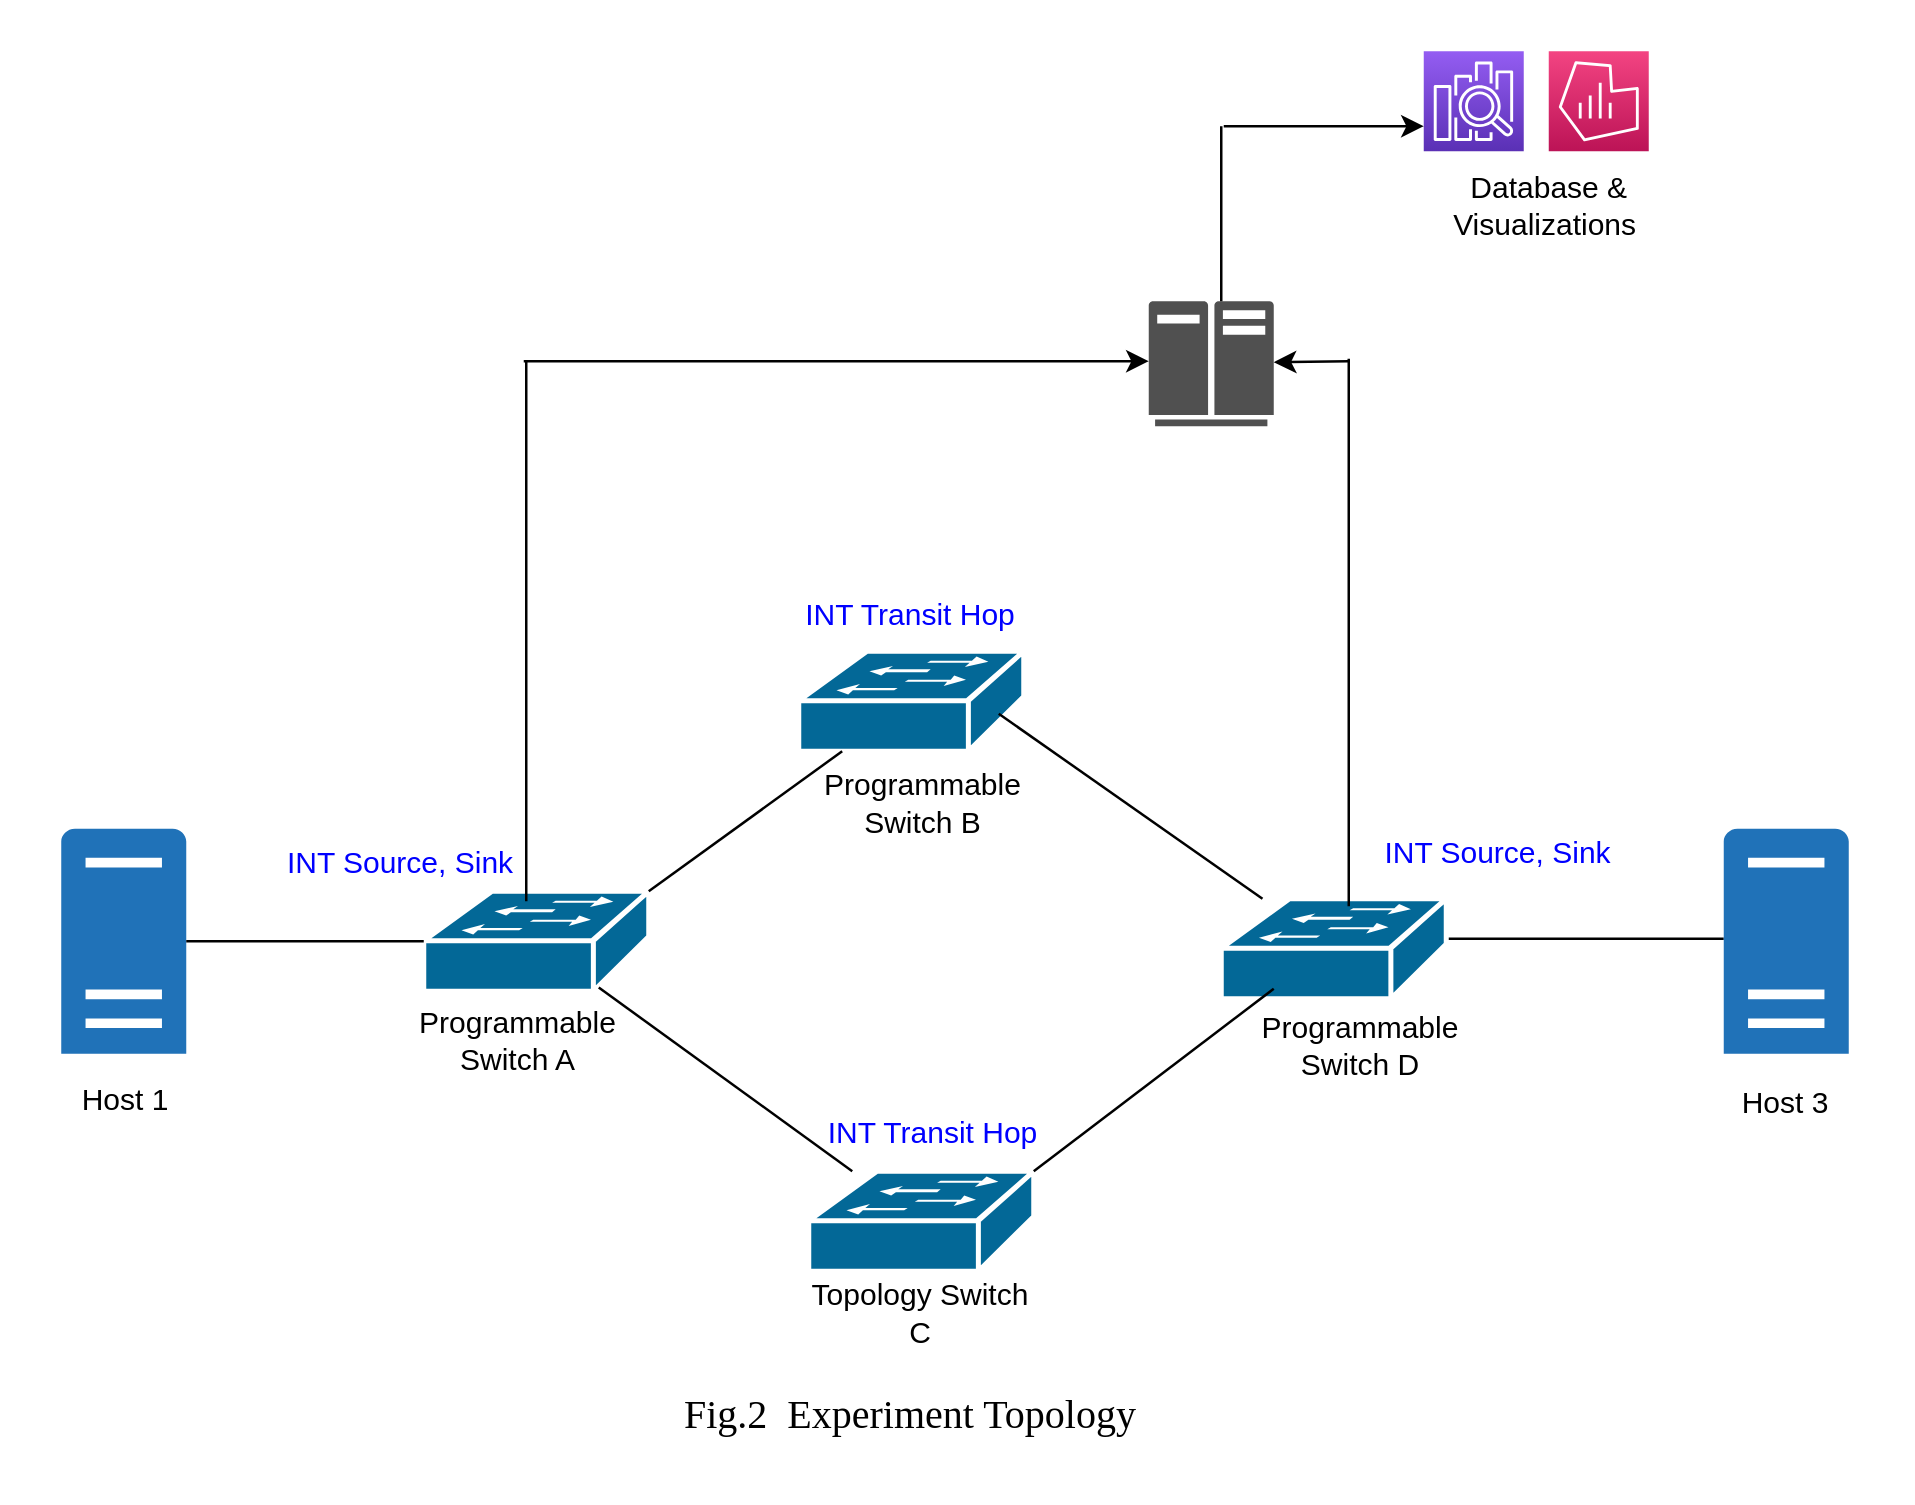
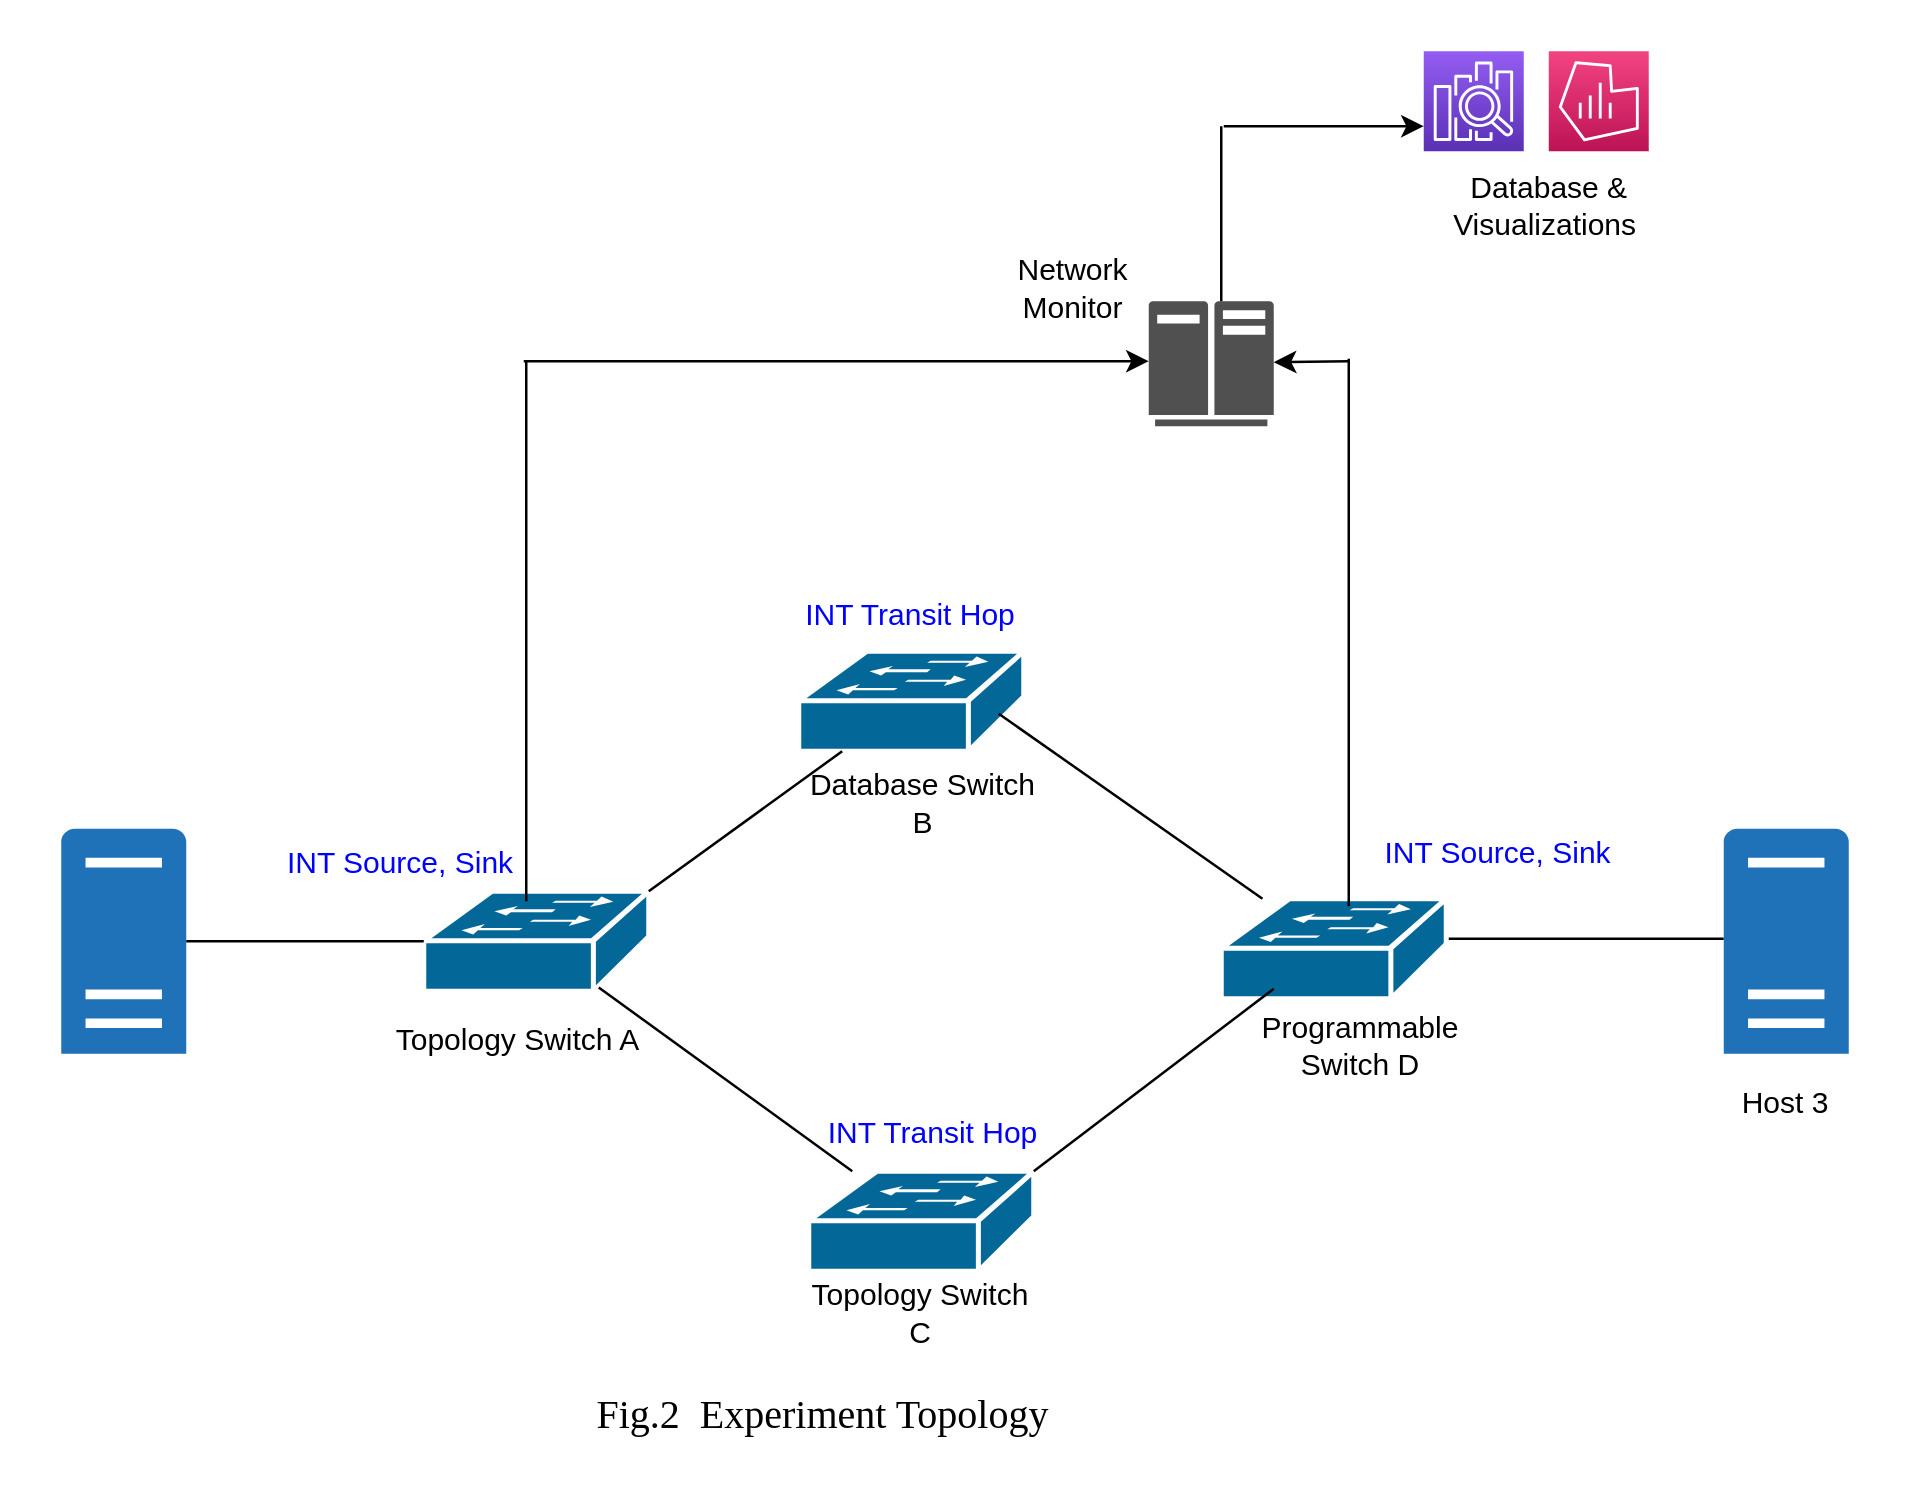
none -> (1074, 289)
(924, 804) -> (924, 804)
(519, 1041) -> (519, 1041)
(126, 1101) -> none
(911, 1414) -> (824, 1414)
